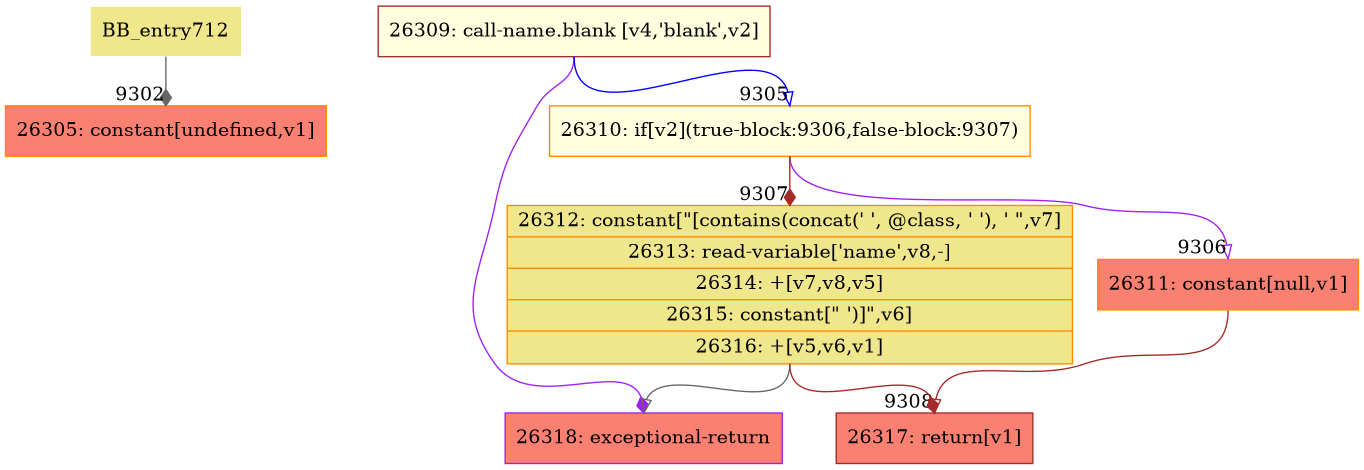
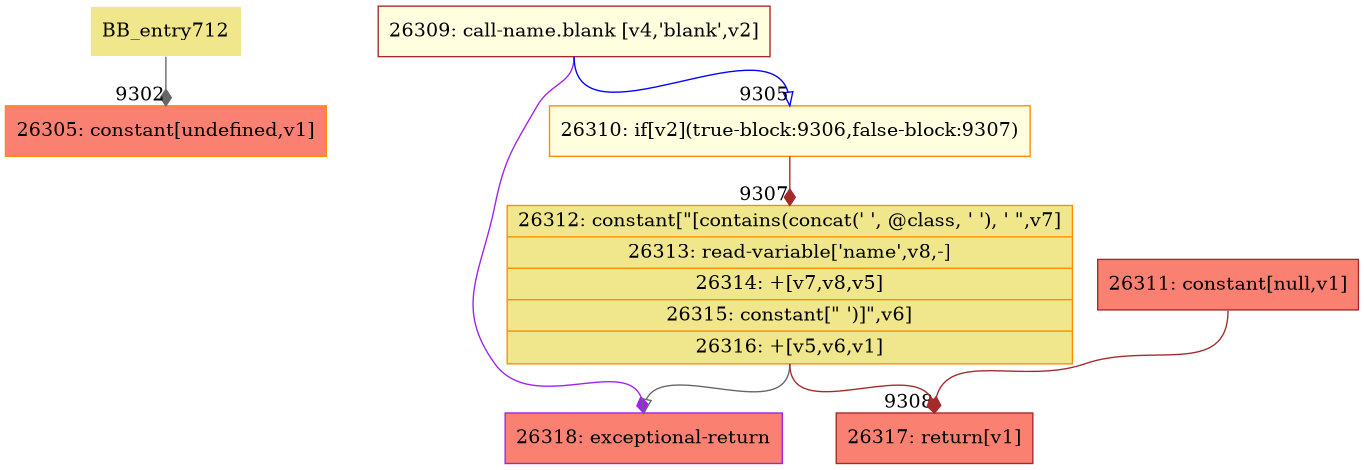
(1008, 200) -> none
(1228, 285) -> (1228, 285)
(1088, 363) -> (1088, 363)
